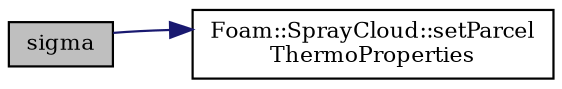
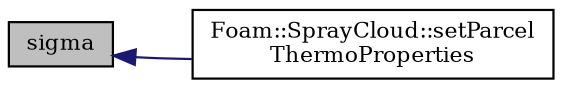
(141, 31) -> (164, 58)
